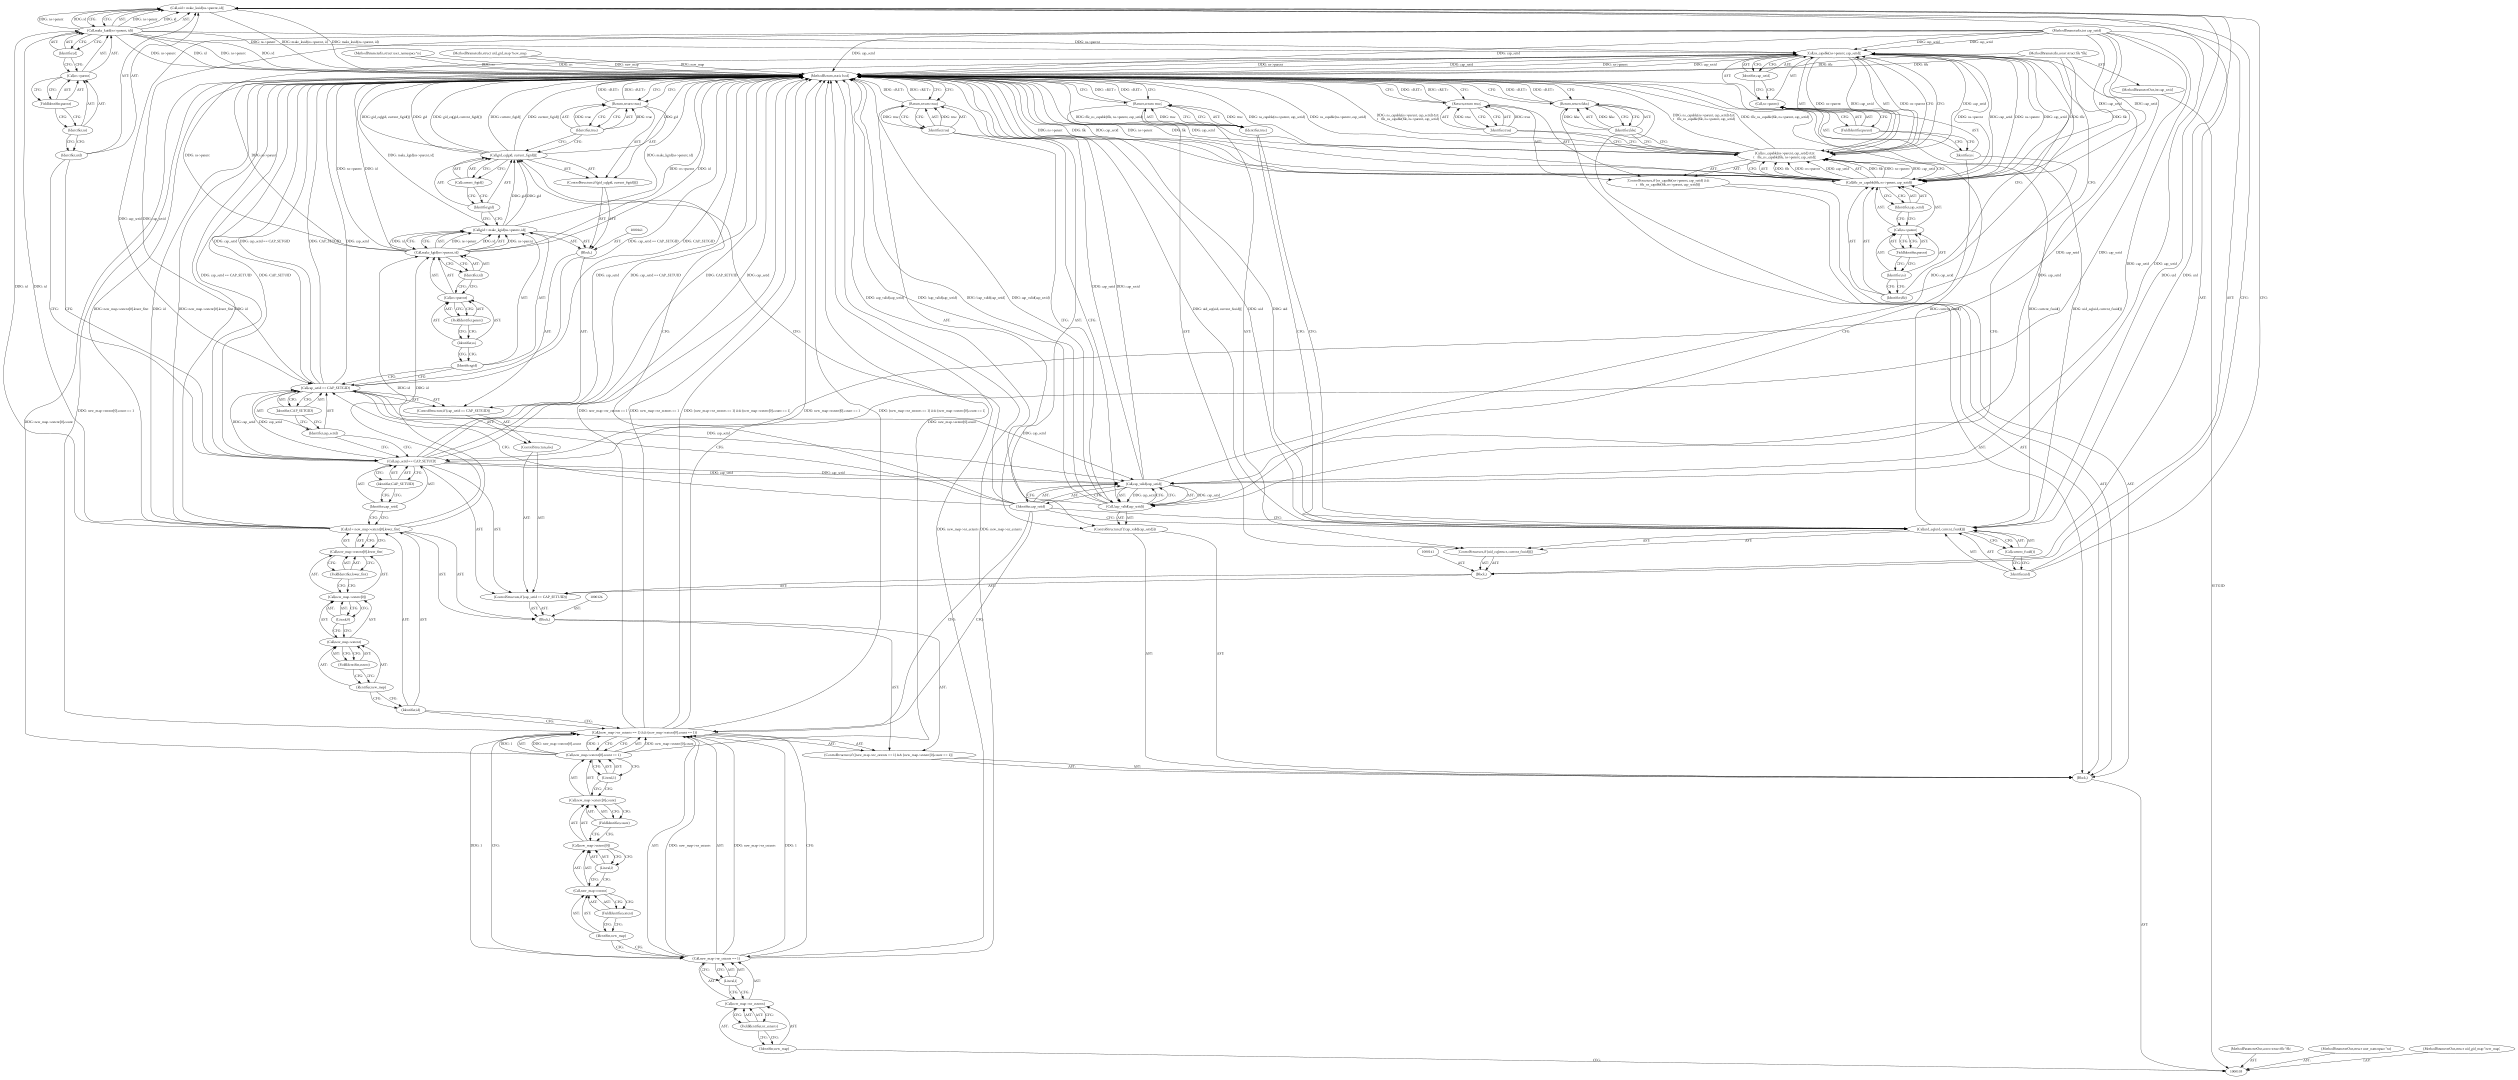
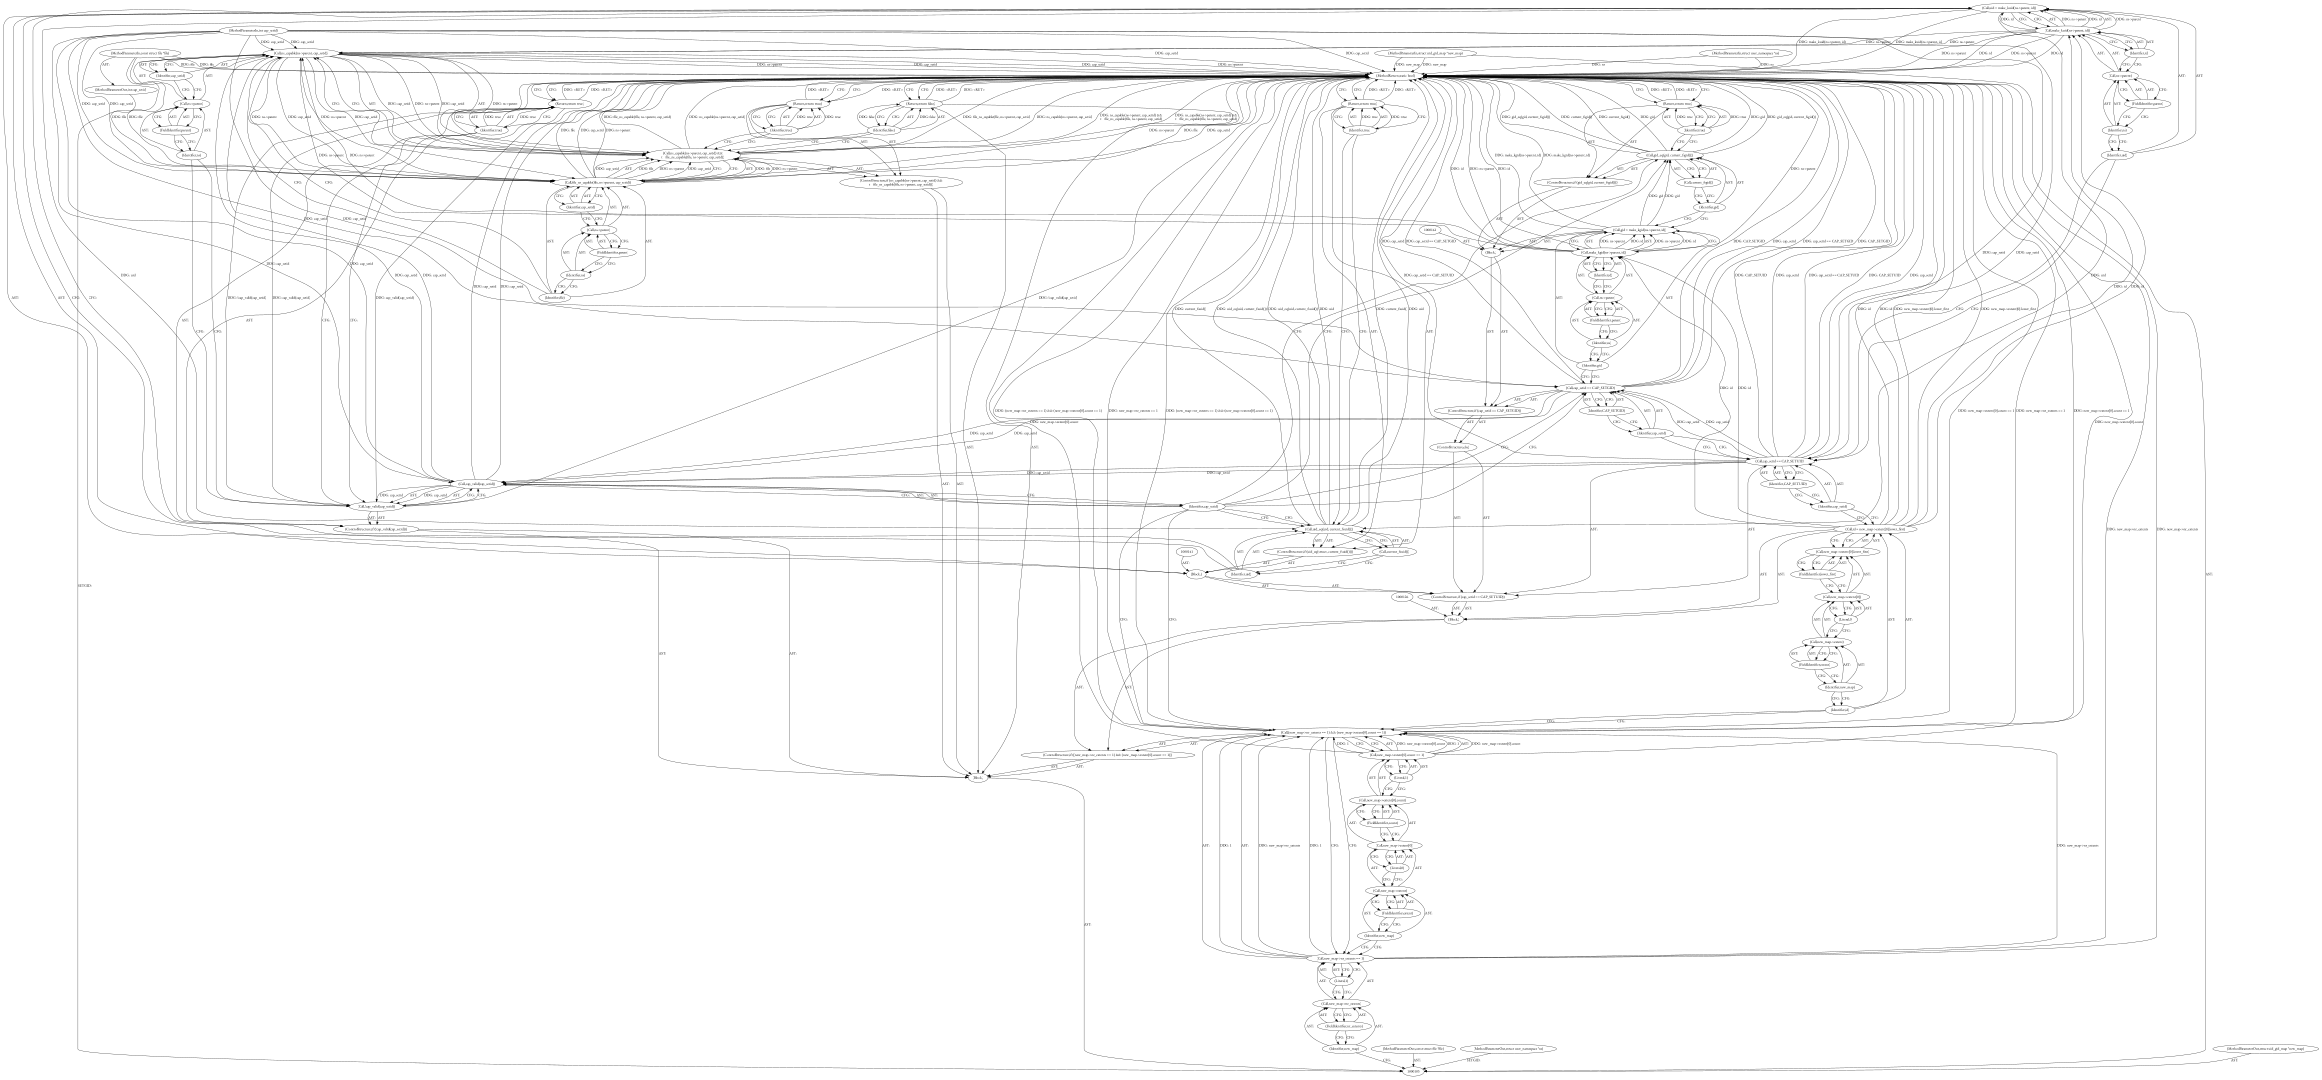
none -> (2206, 642)
(2307, 1060) -> (1474, 1060)
(2367, 1060) -> (2235, 1060)
